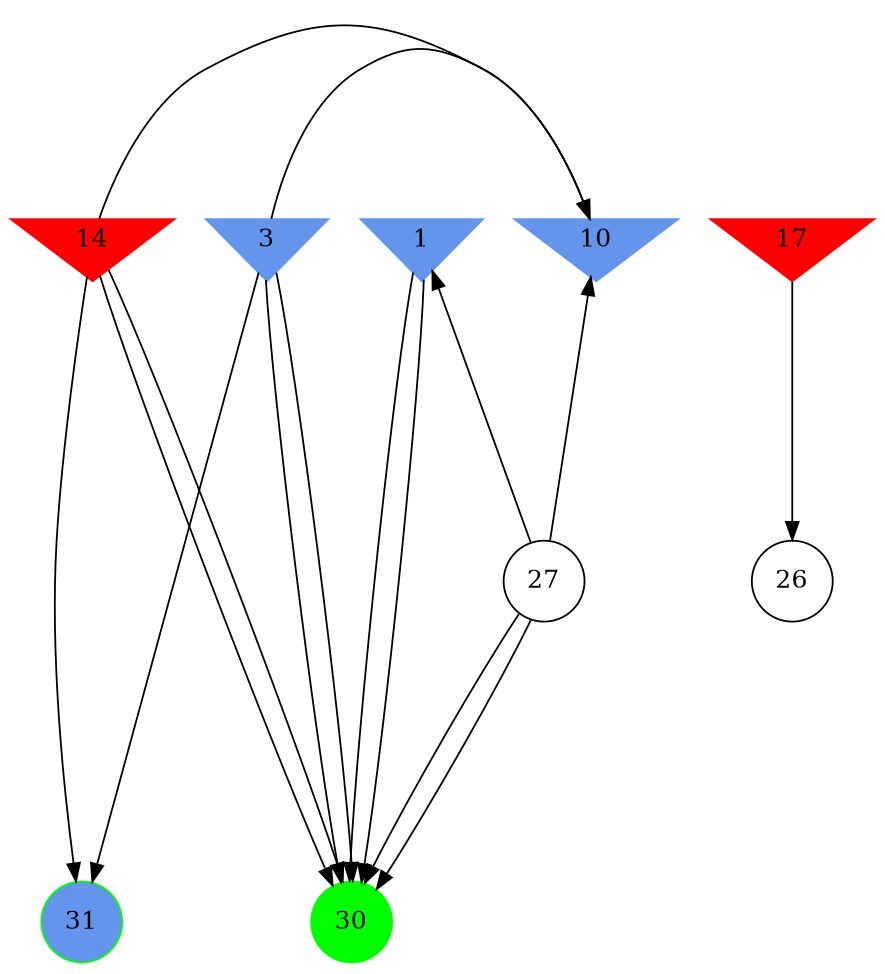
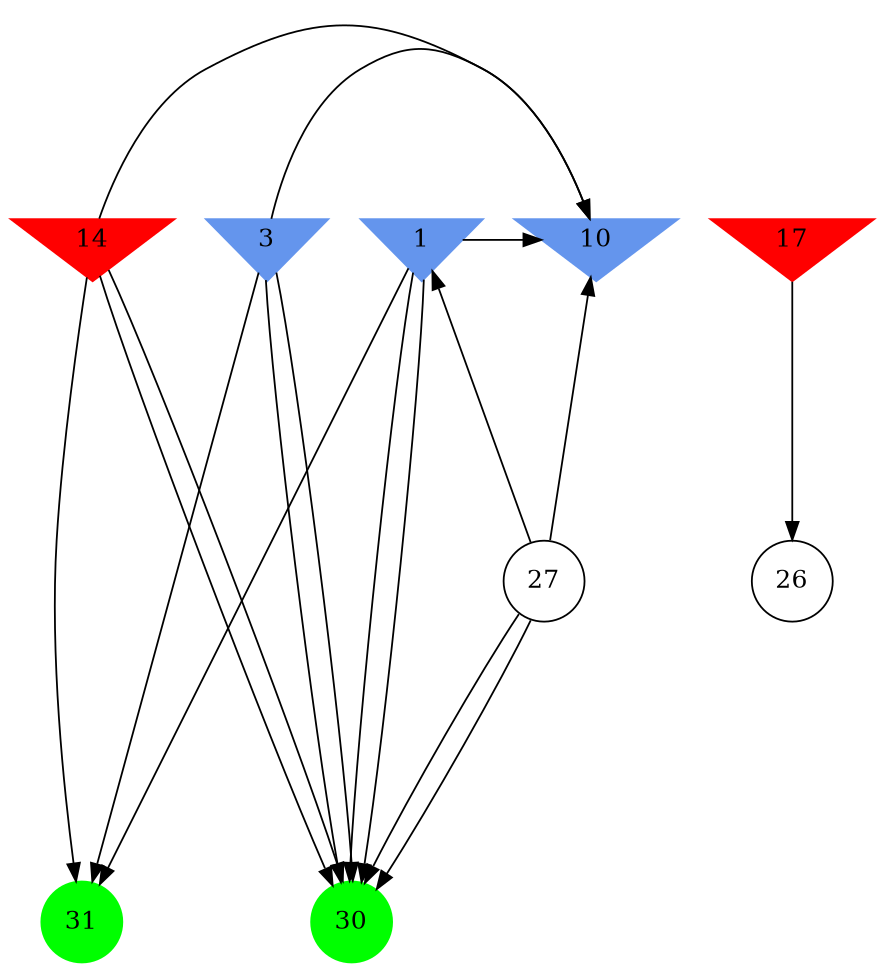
none -> (493, 240)
none -> (258, 568)
(82, 922) -> (82, 922)
